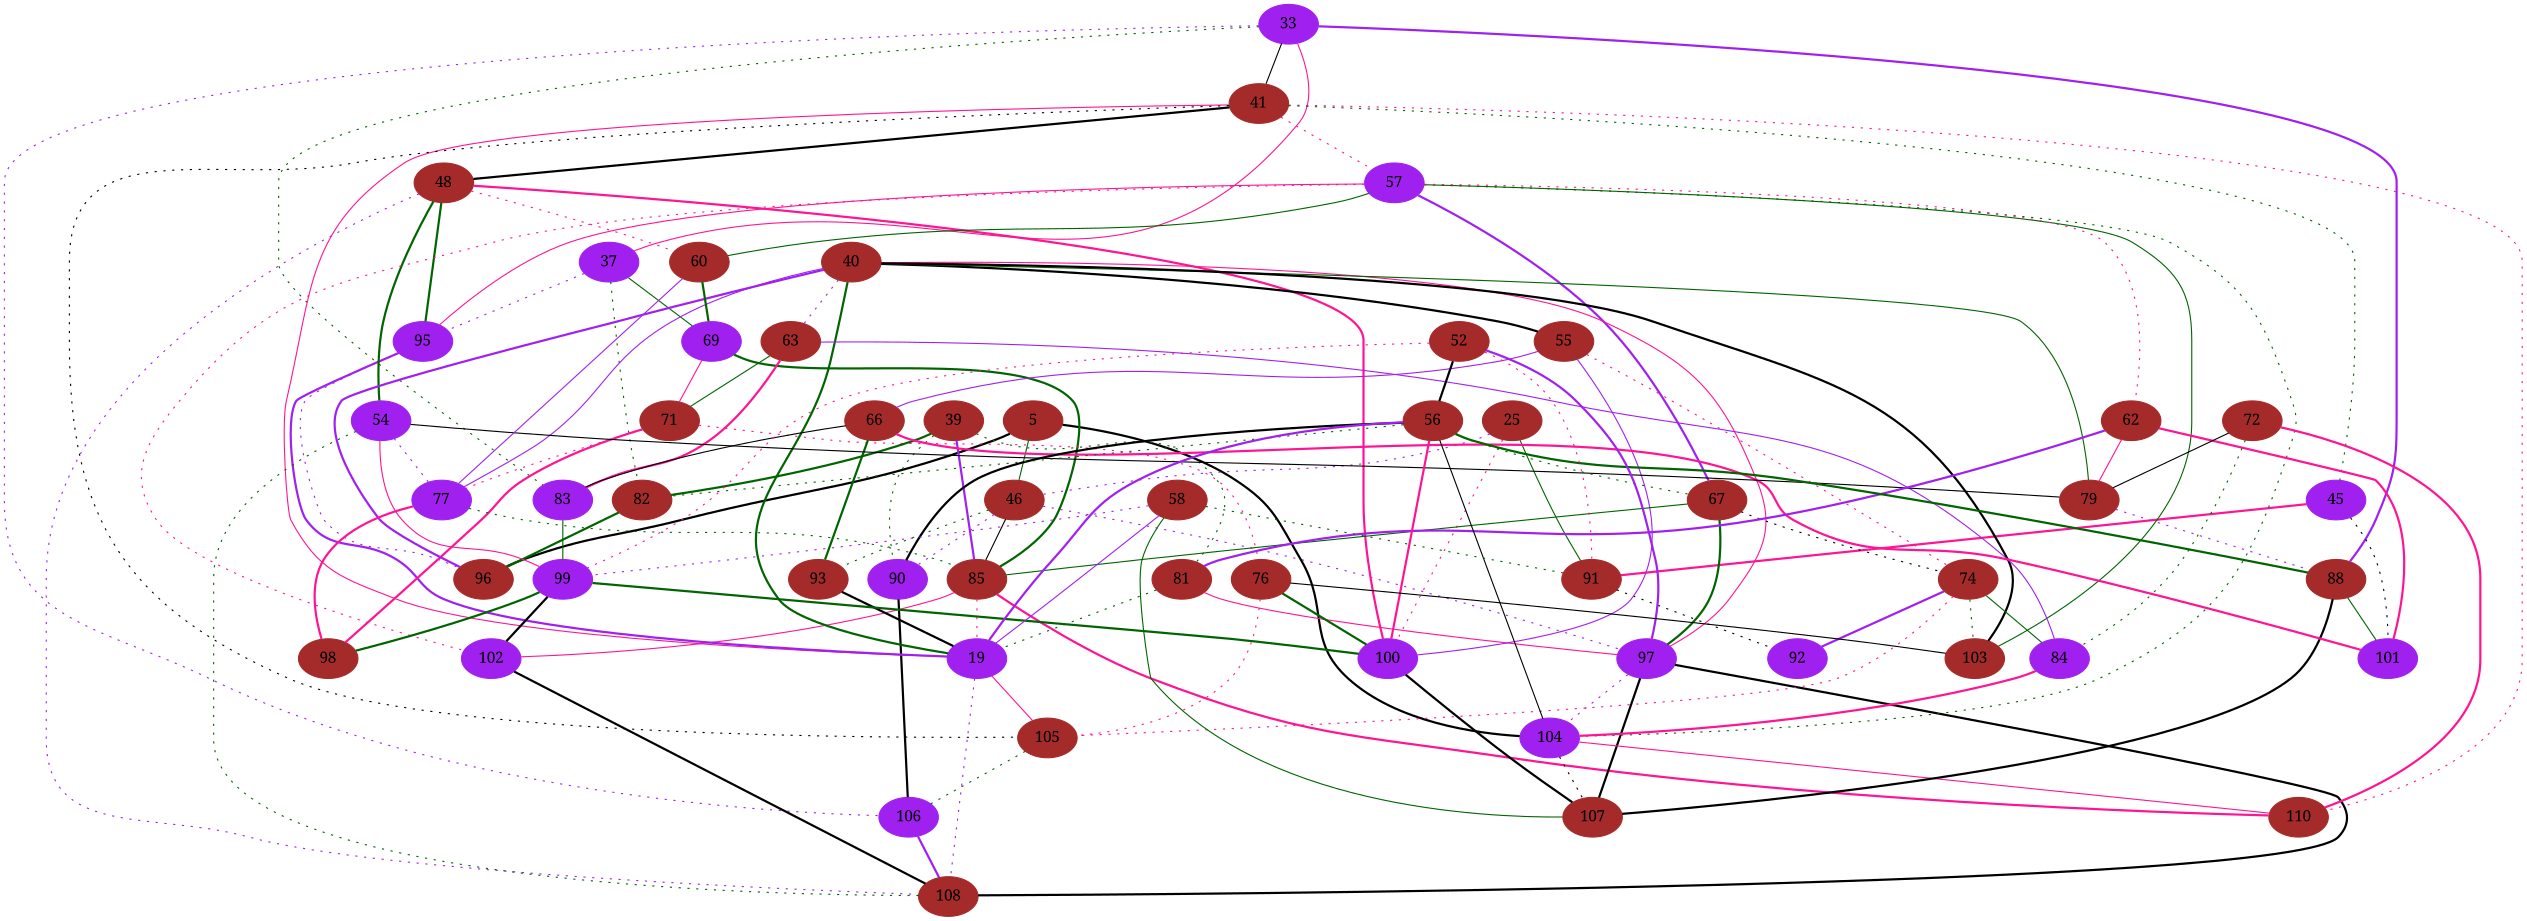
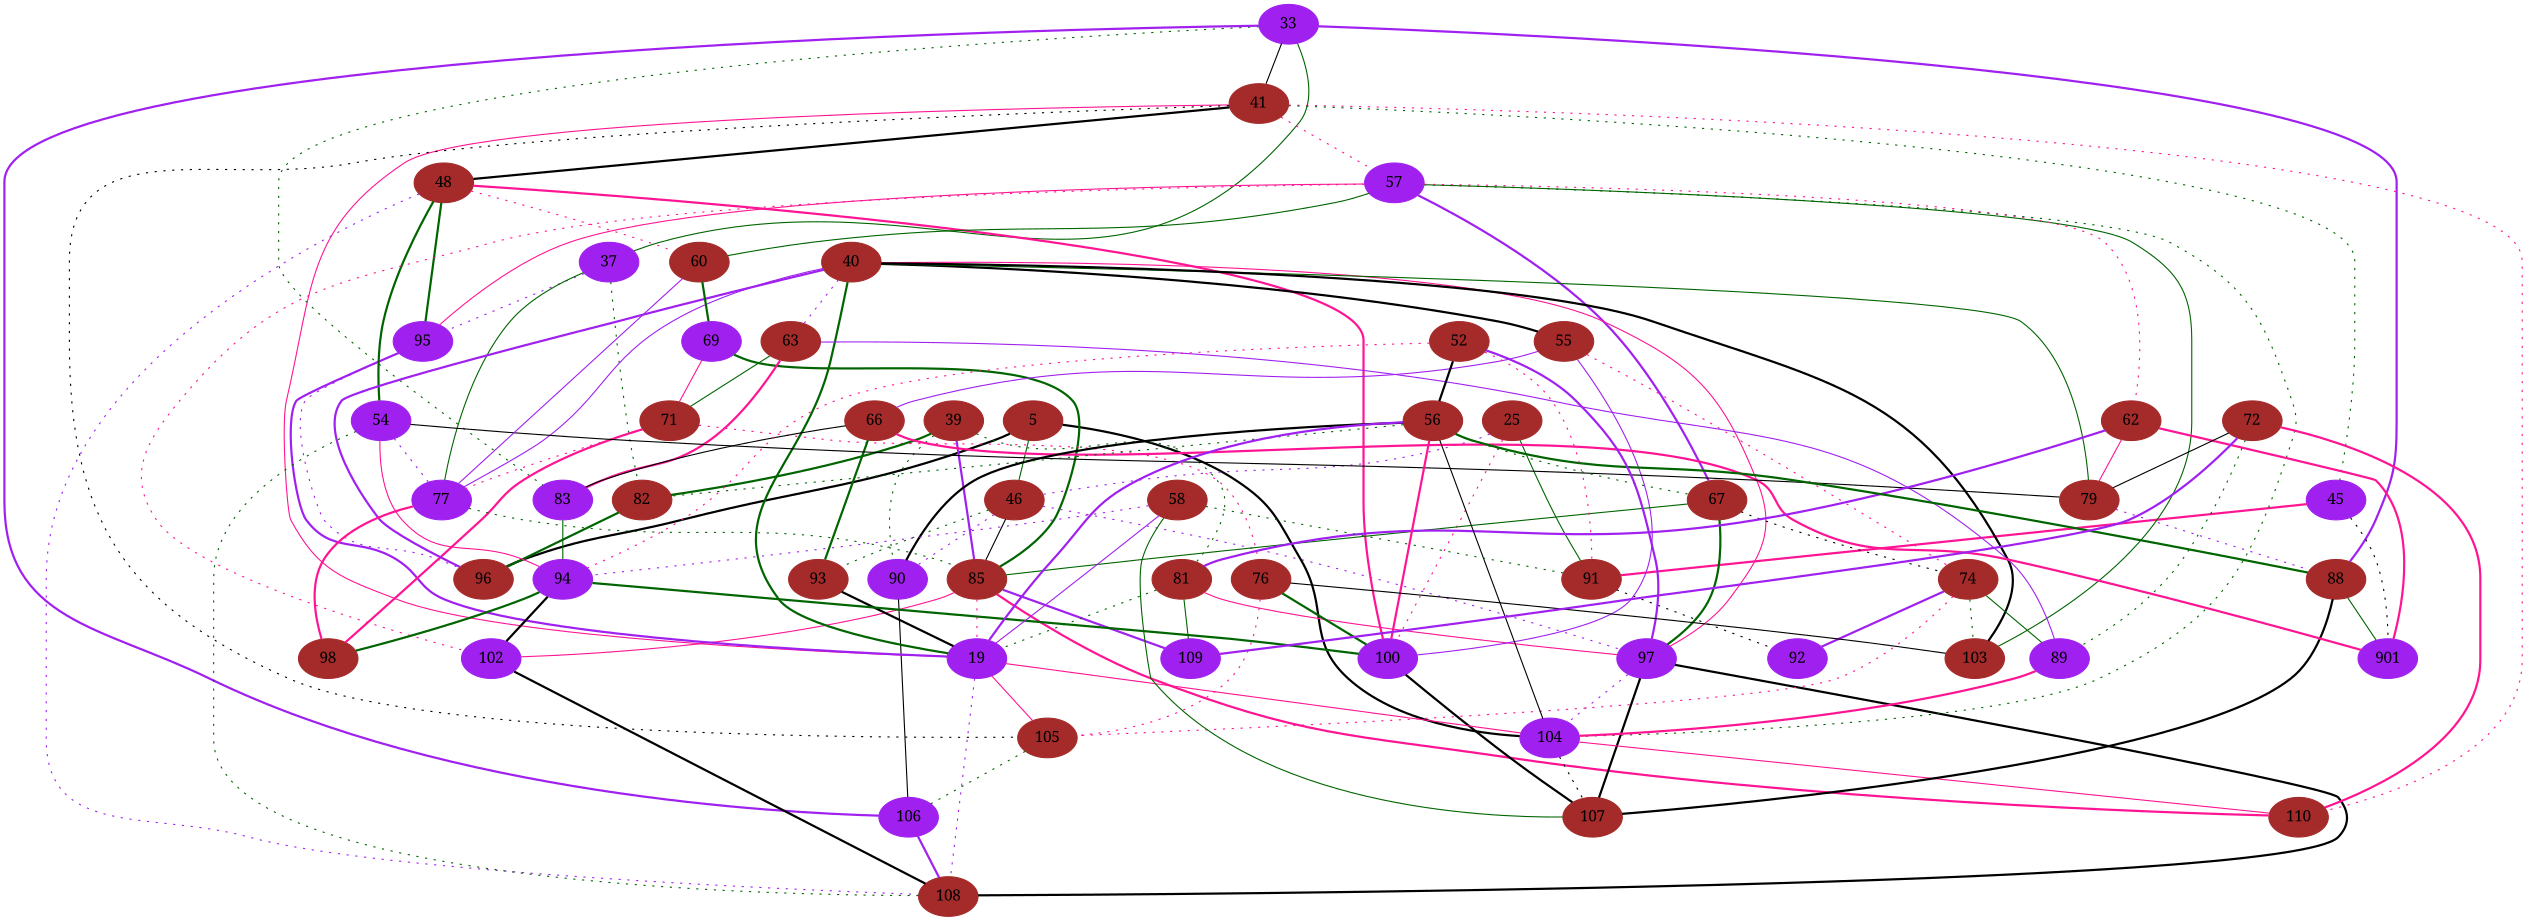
(4, 192) -> (4, 192)
(1064, 238) -> (1064, 238)
(652, 296) -> (493, 345)
(563, 579) -> (563, 579)
none -> (1191, 659)
(2060, 659) -> (2060, 659)
(2388, 659) -> (2388, 659)
(903, 698) -> (903, 698)
none -> (1263, 698)
